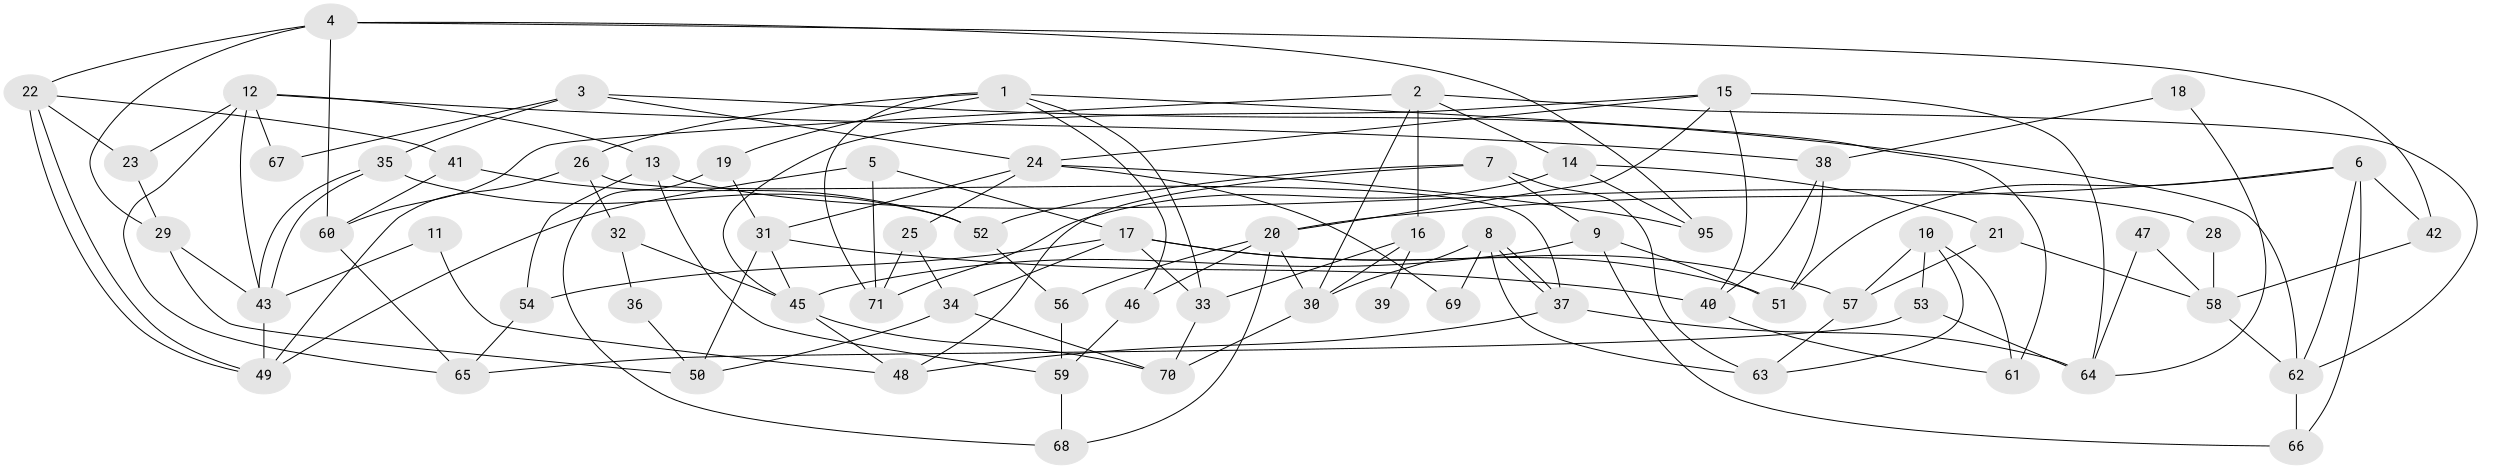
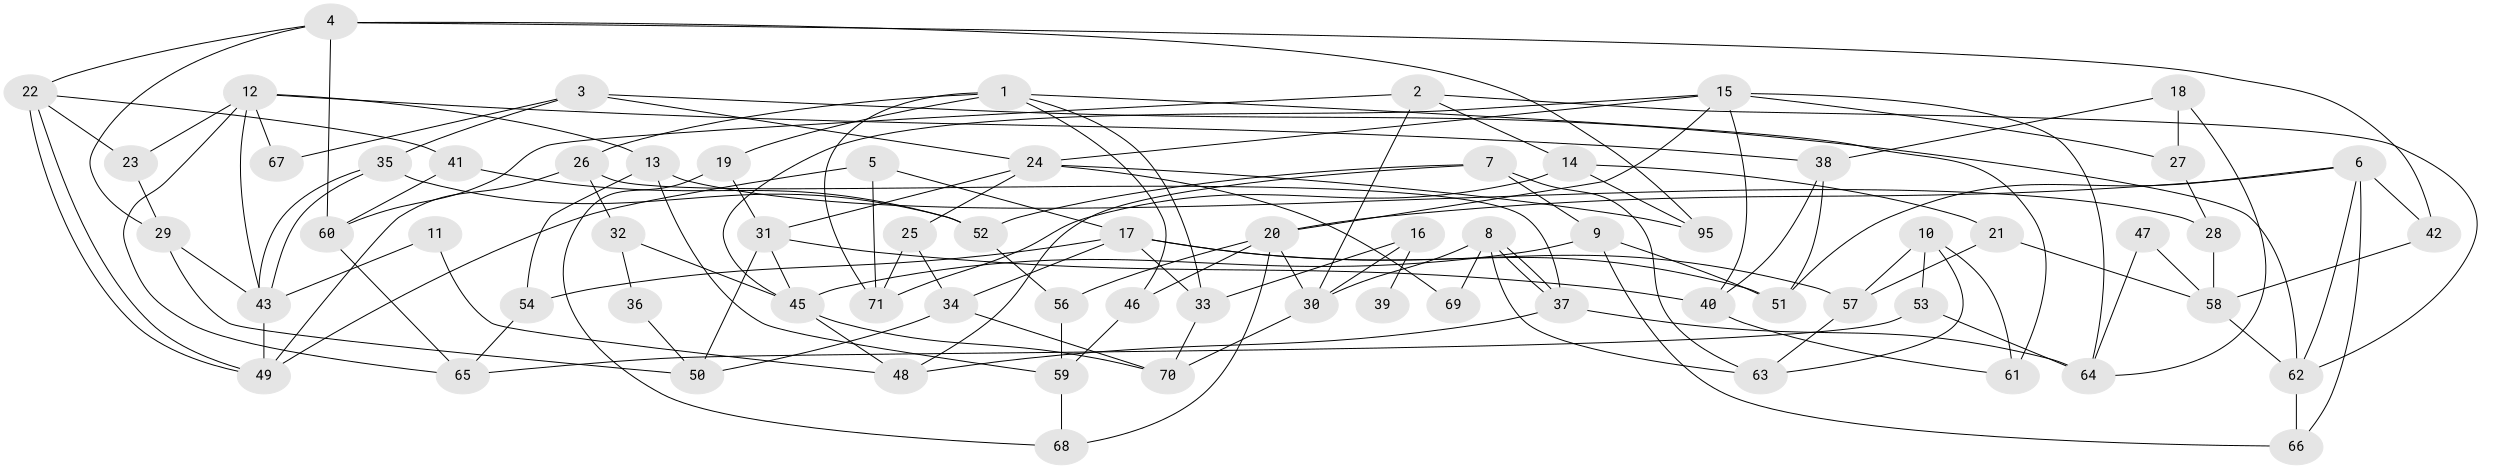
(1418, 158) -> none
none -> (2178, 163)
